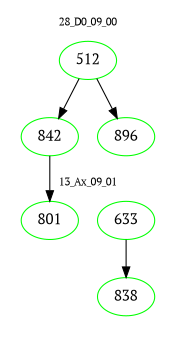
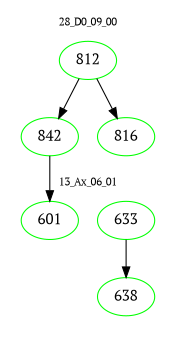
(88, 60) -> (88, 60)
(126, 137) -> (126, 137)
(88, 183) -> (88, 183)
(50, 220) -> (50, 220)
(126, 297) -> (126, 297)
